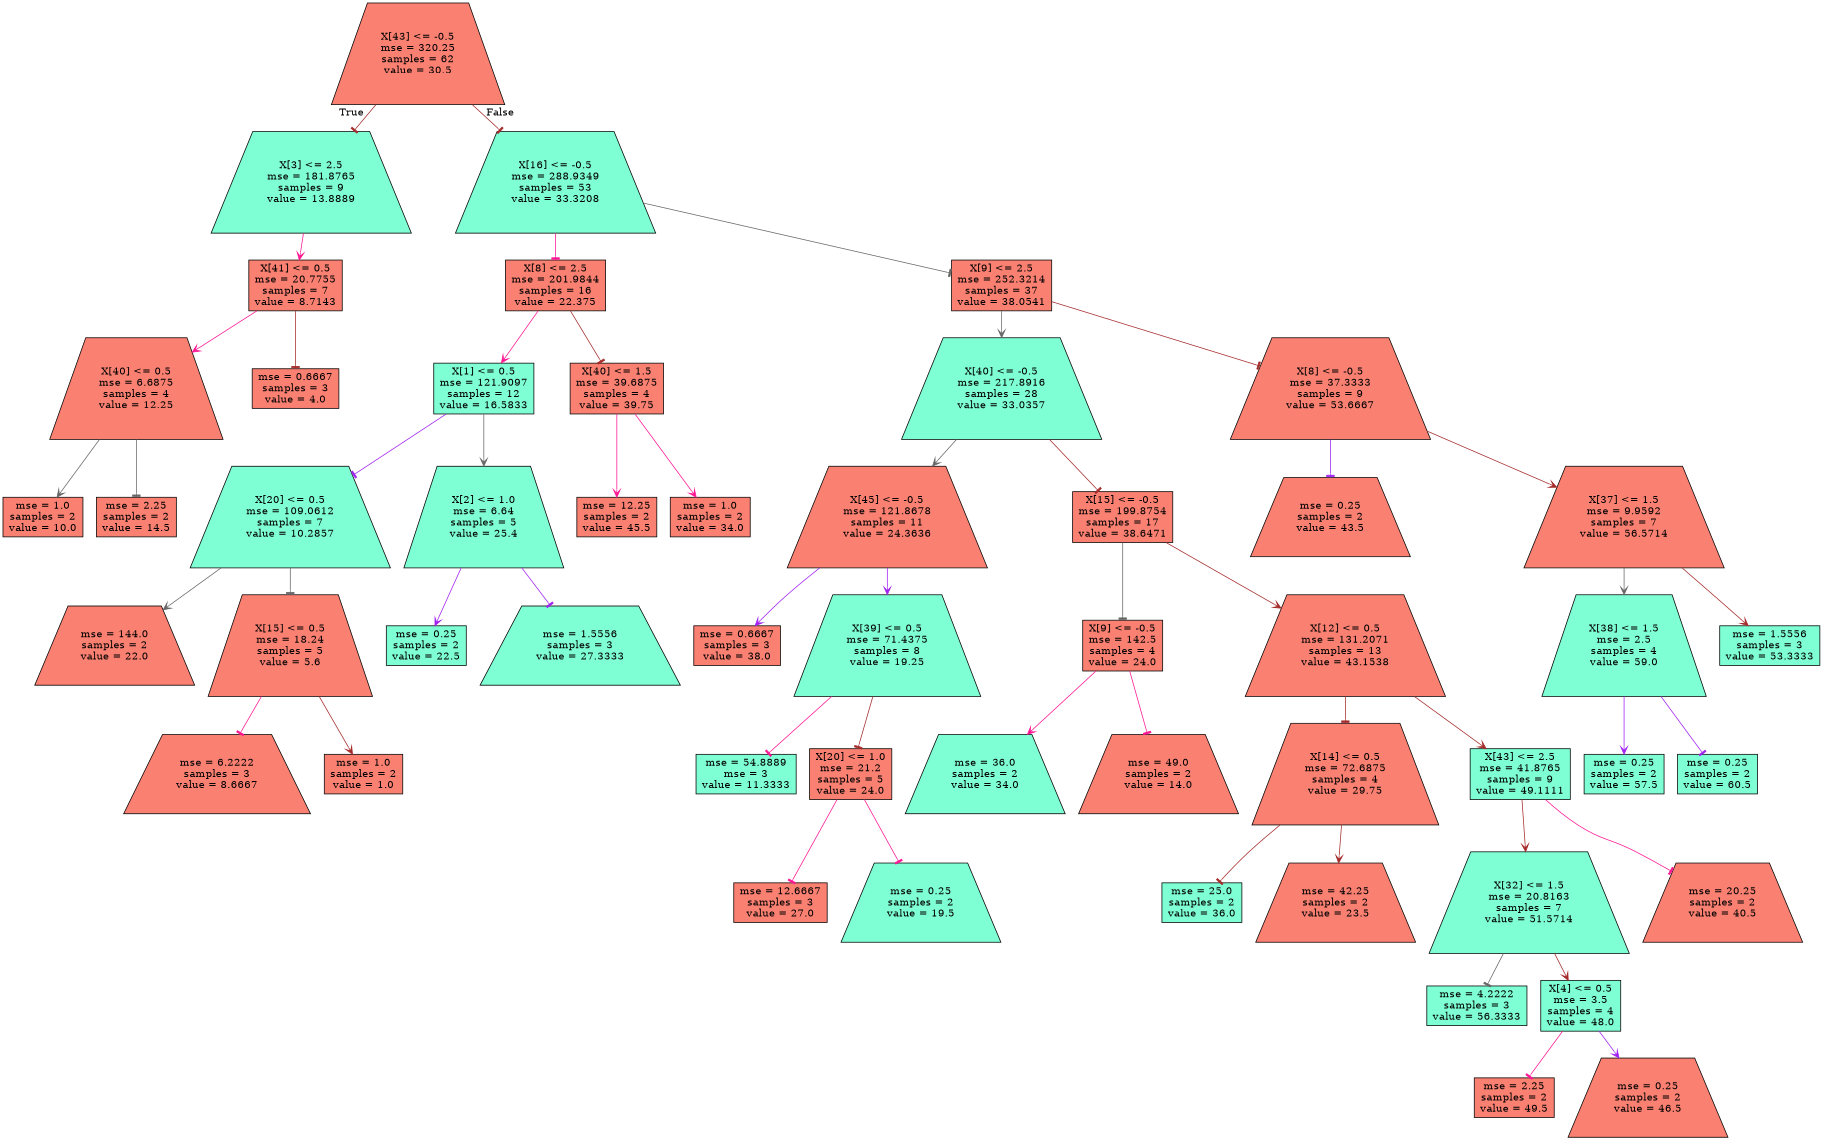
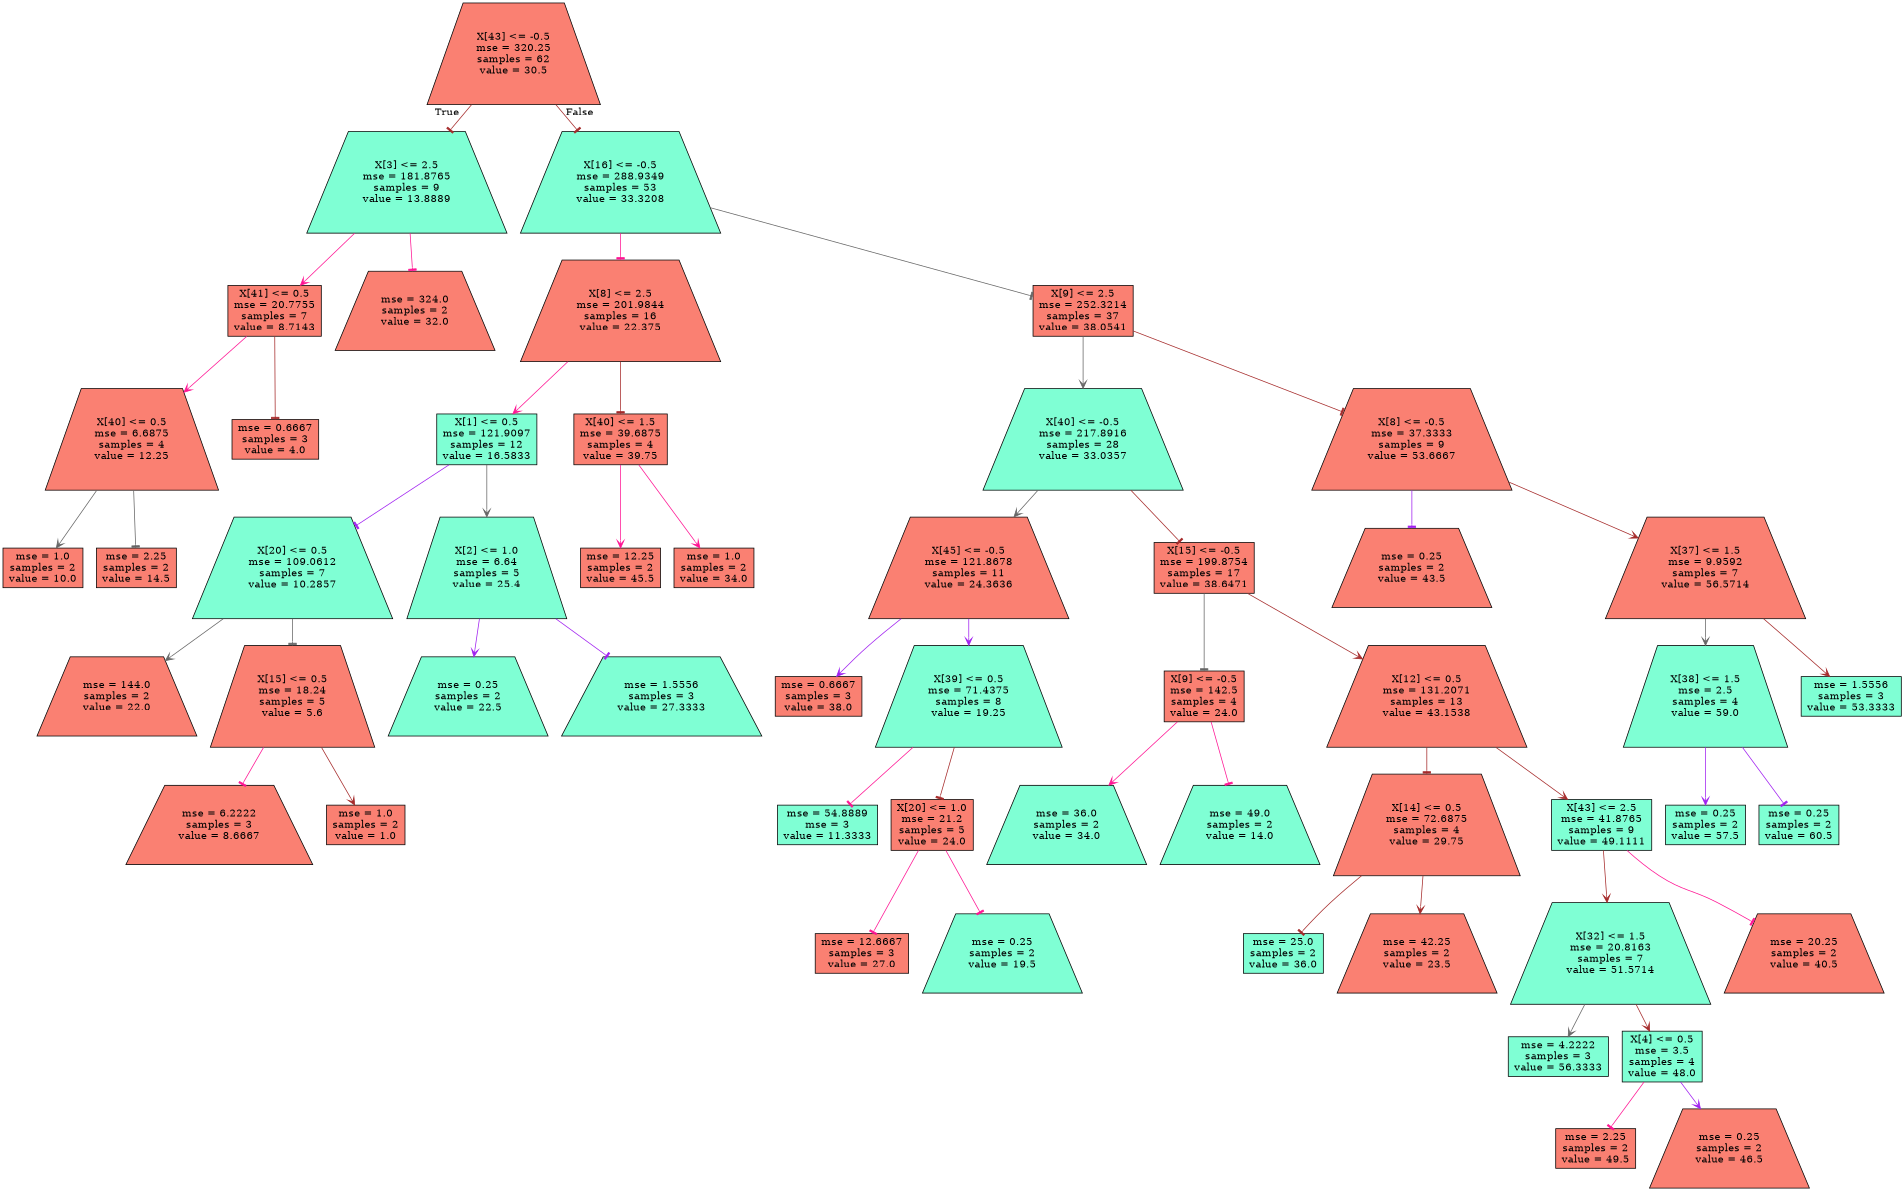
(556, 285) -> (621, 311)
none -> (415, 311)
(426, 646) -> (468, 696)
(1159, 774) -> (1240, 825)
(1496, 968) -> (1578, 1017)
